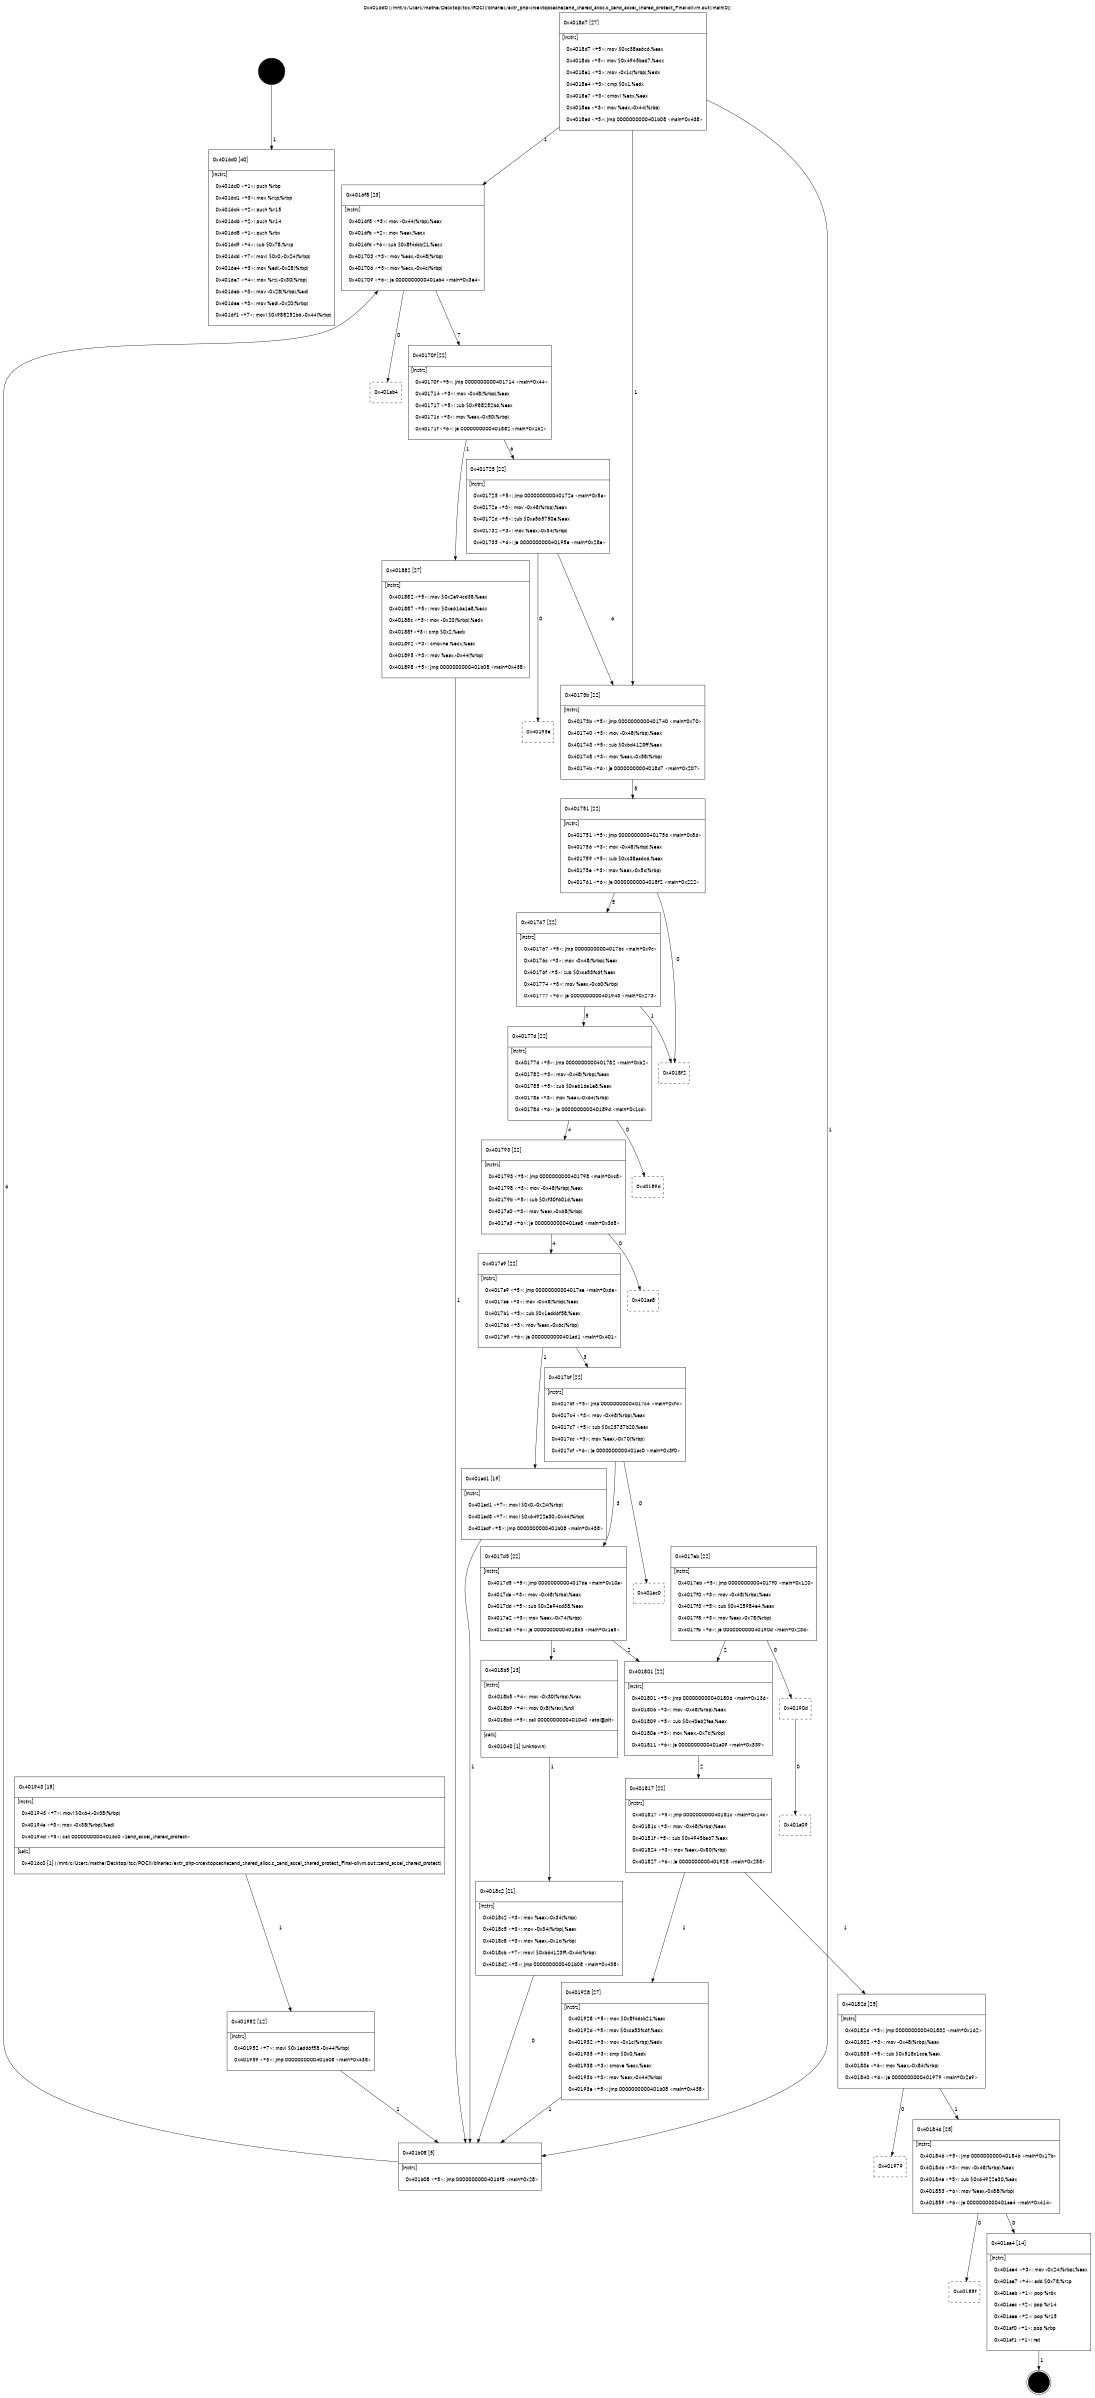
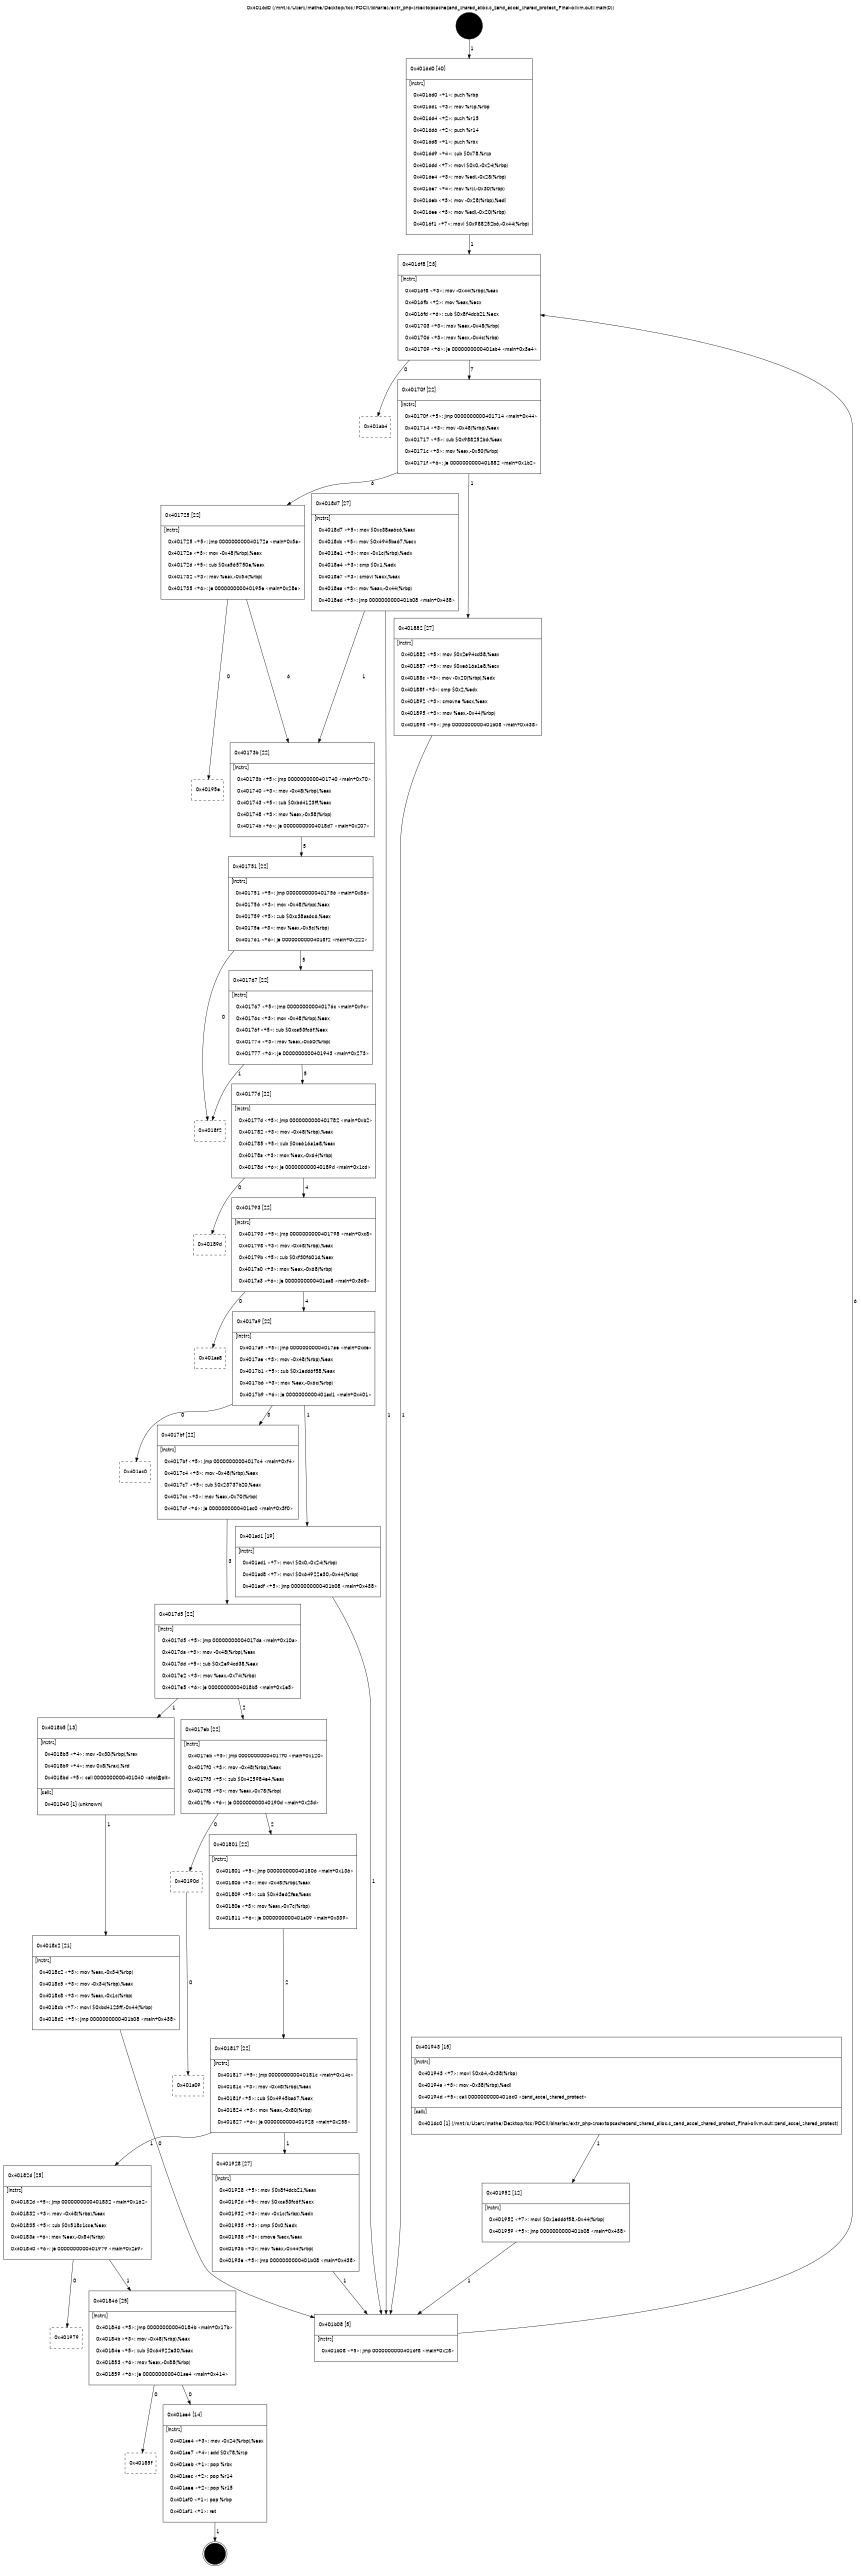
(522, 155) -> (469, 243)
(635, 1520) -> (173, 1414)
(625, 1650) -> (240, 1707)
